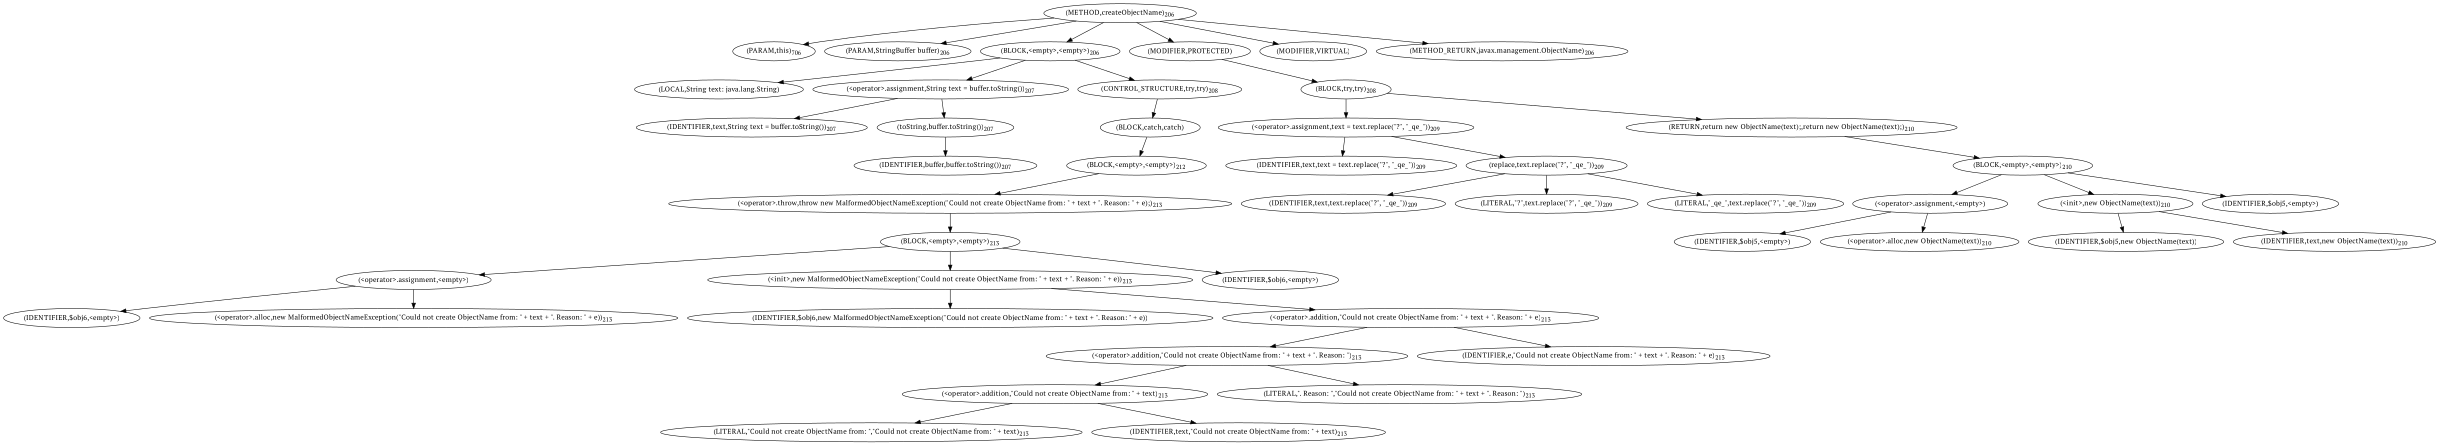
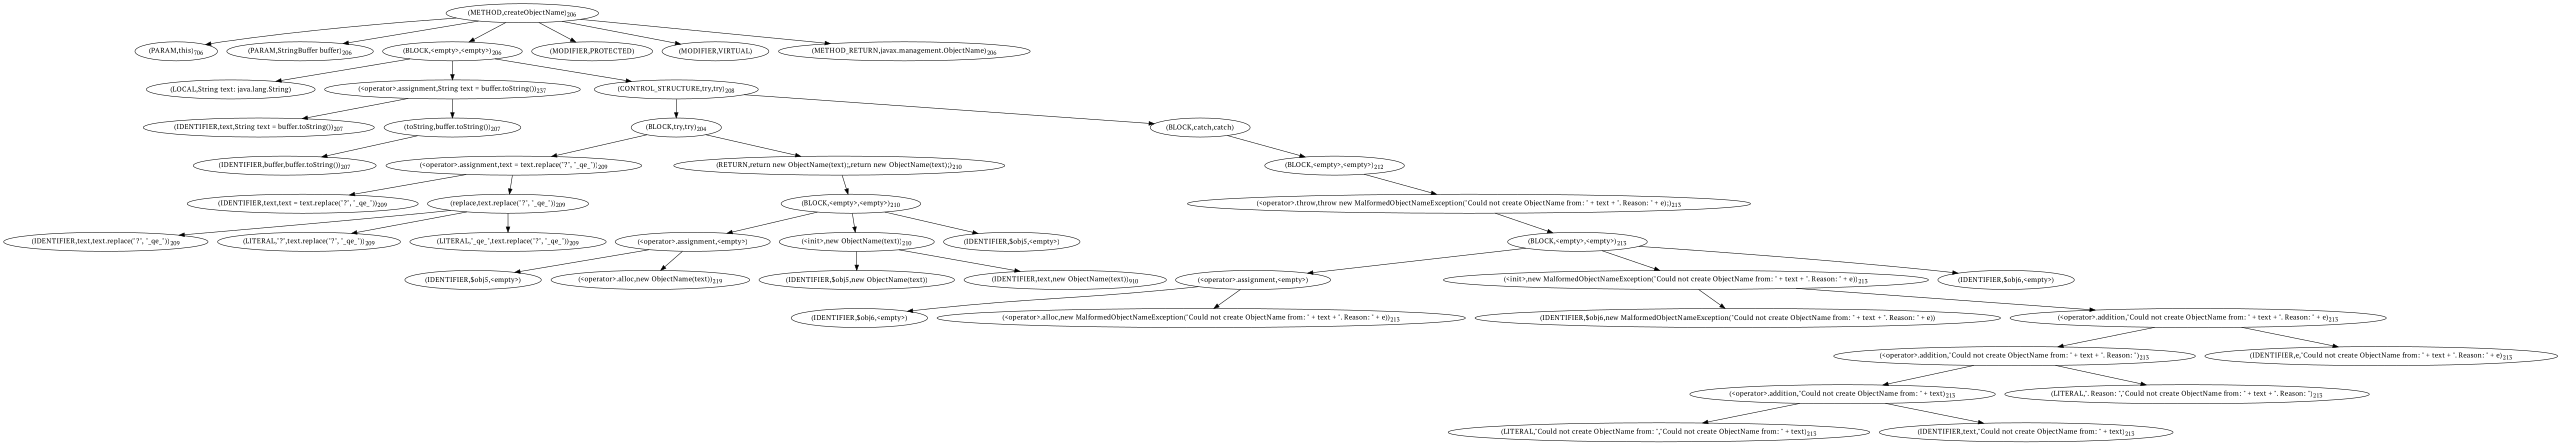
(1267, 70) -> (676, 106)
(1030, 89) -> (542, 89)
(1371, 89) -> (702, 127)
(1987, 241) -> (718, 279)
(2403, 241) -> (1134, 279)
